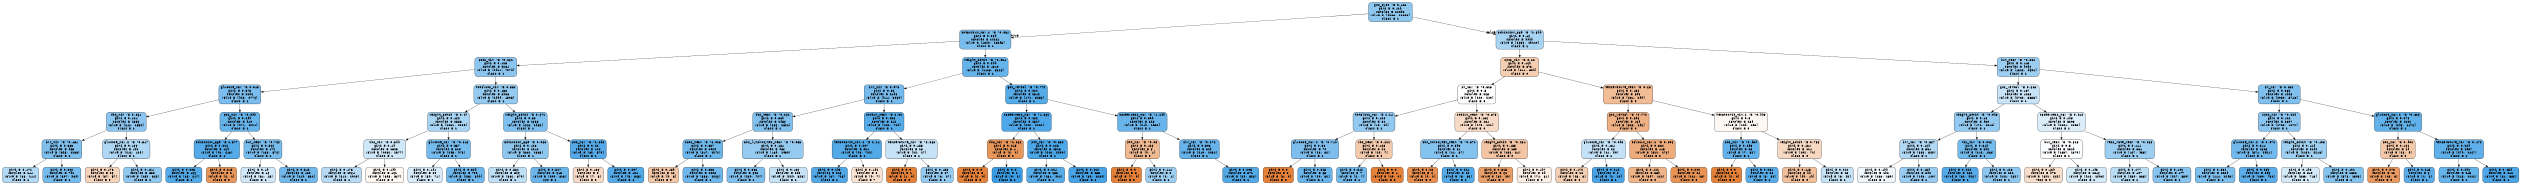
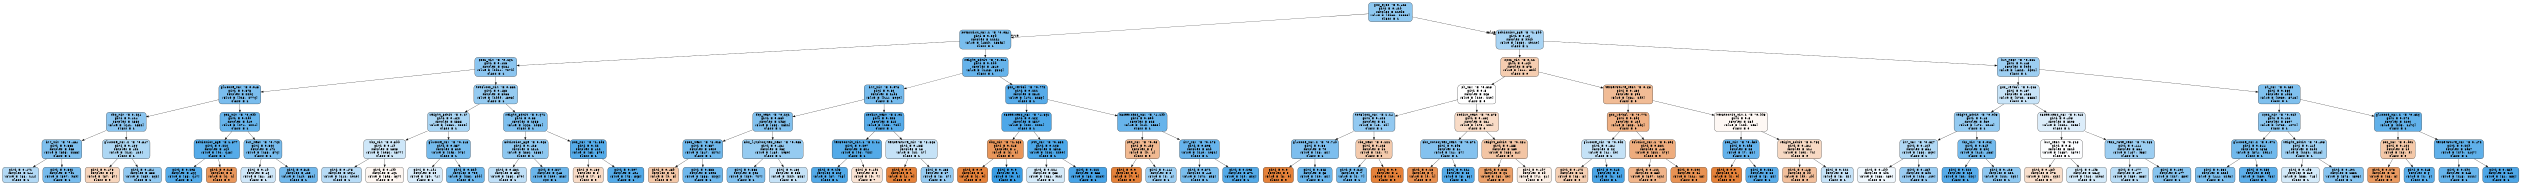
(1046, 175) -> (1046, 175)
none -> (1199, 175)
(2044, 175) -> (2044, 175)
